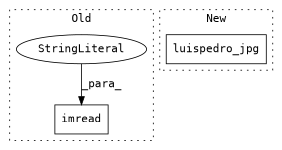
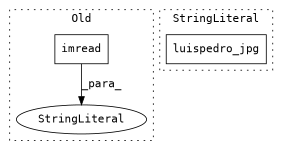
(216, 19) -> (216, 19)
(82, 80) -> (82, 80)
